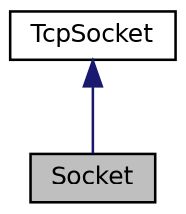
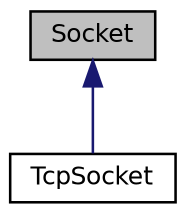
(93, 120) -> (93, 120)
